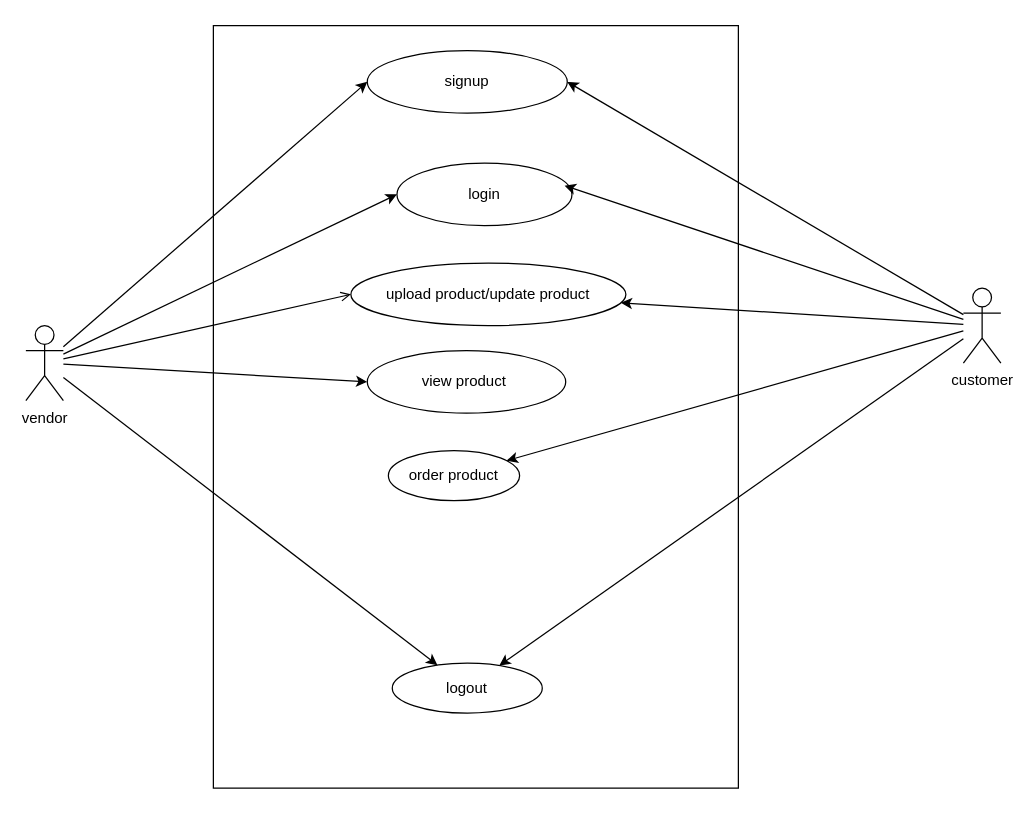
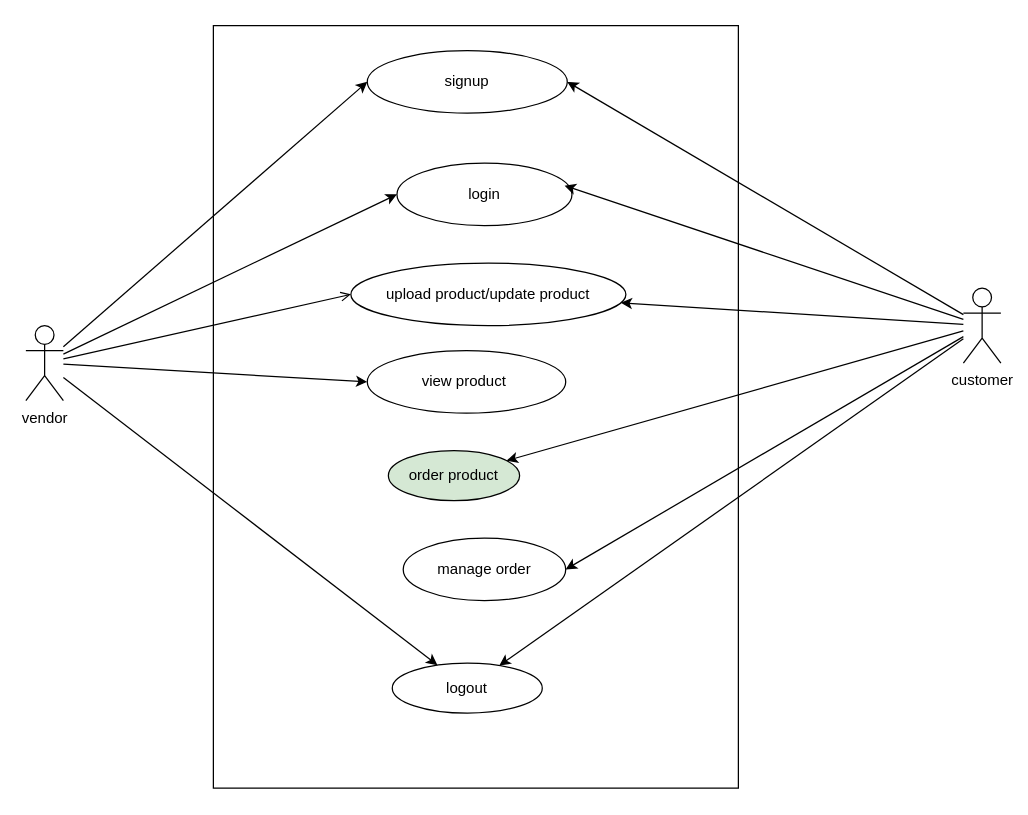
none -> (762, 455)
(454, 476) -> (454, 476)
none -> (484, 569)
